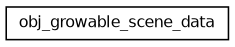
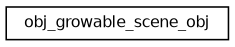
(117, 23) -> (117, 23)
